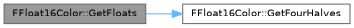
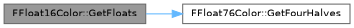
(266, 14) -> (266, 14)
